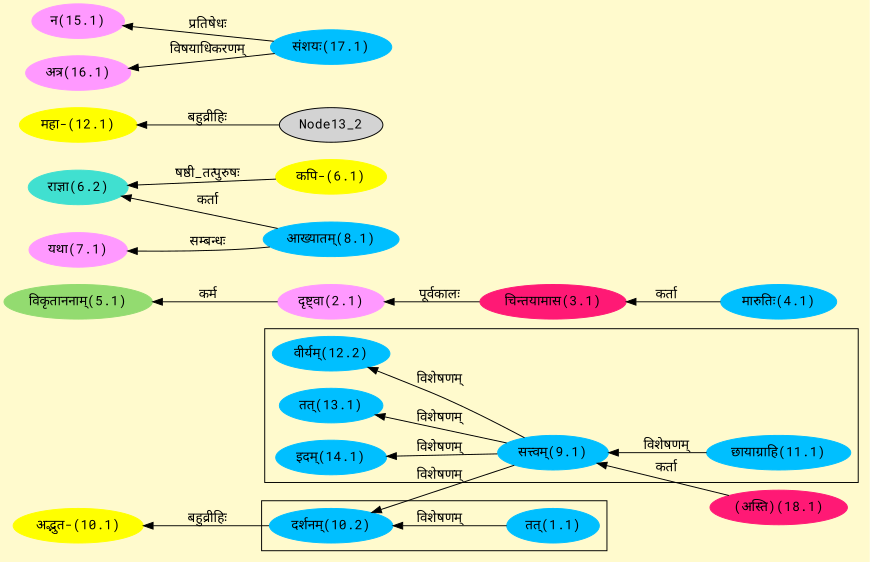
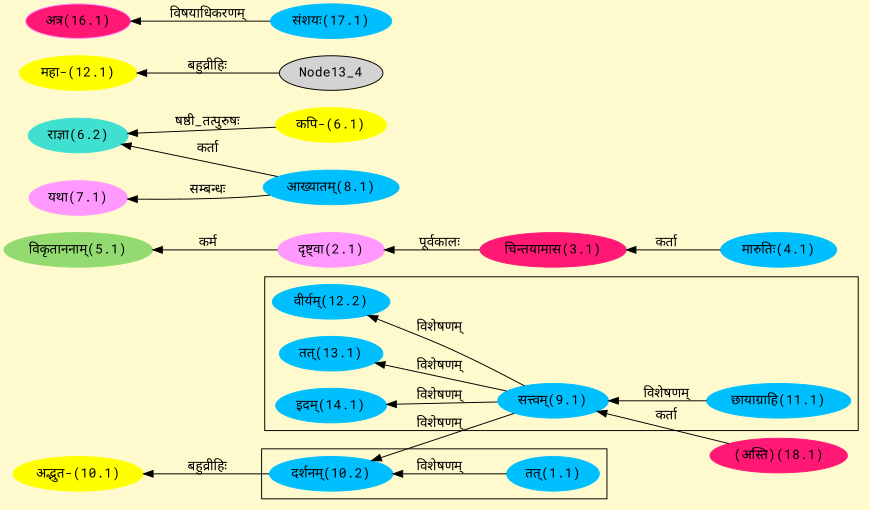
(78, 21) -> none
(78, 73) -> (78, 21)
(331, 125) -> (331, 73)
